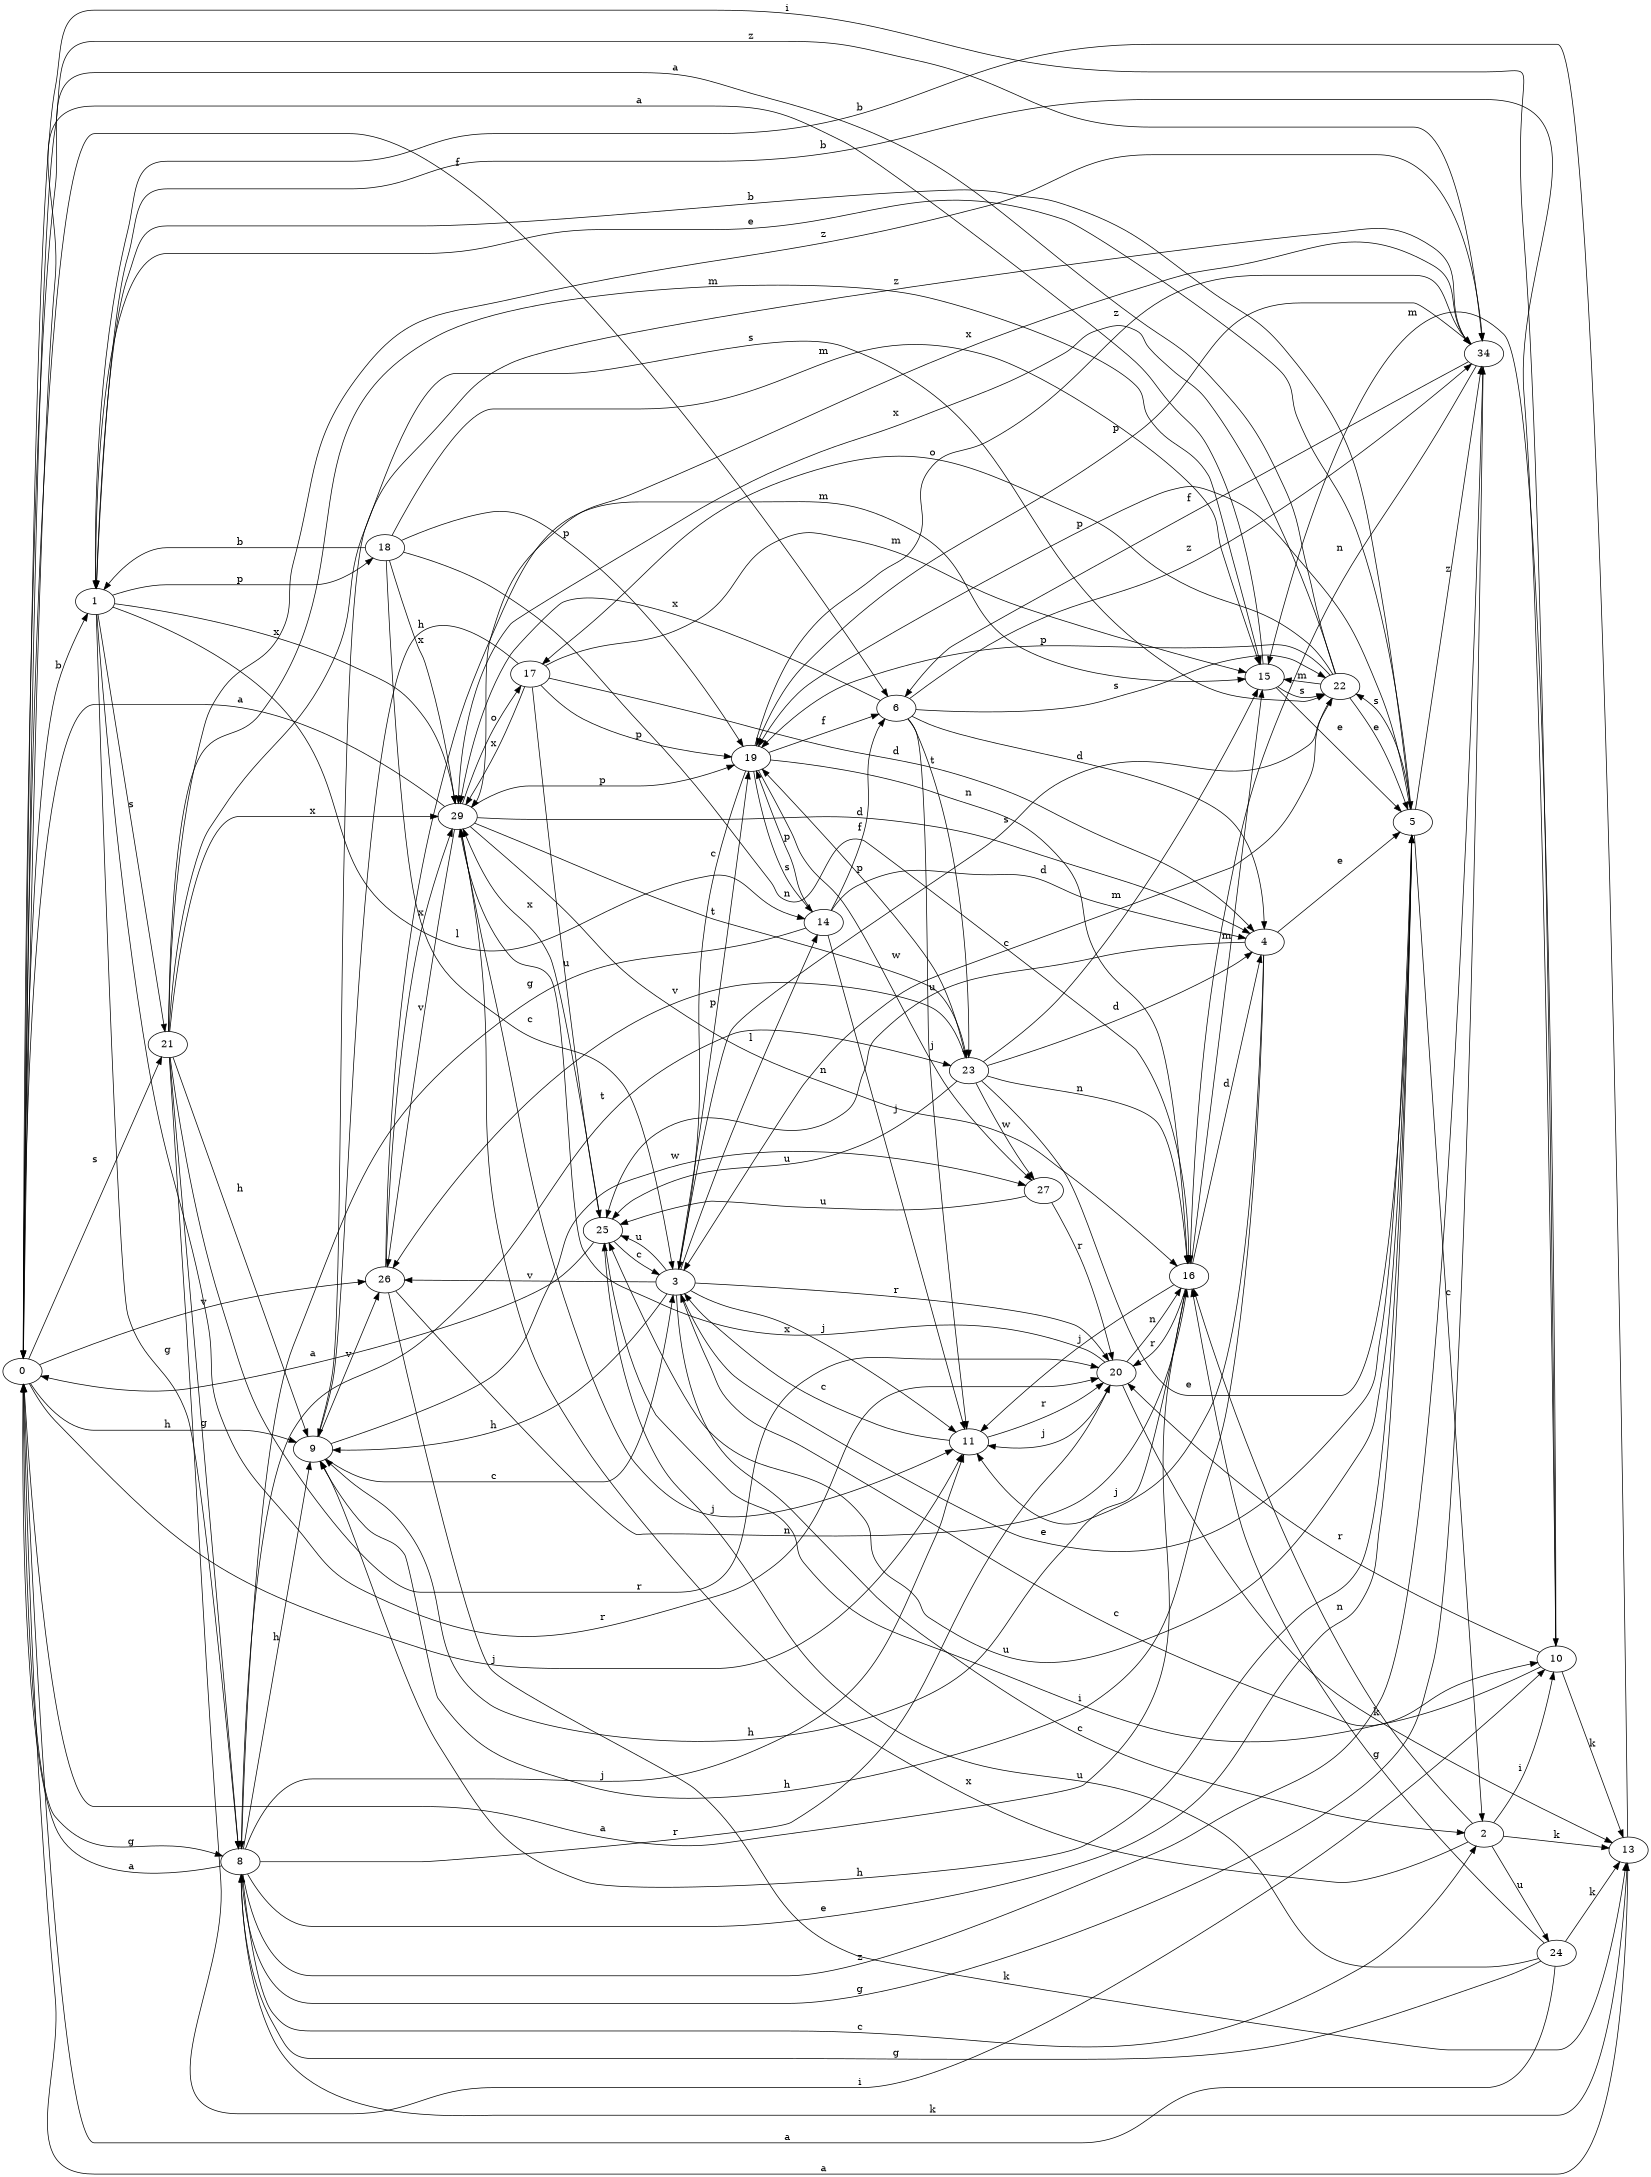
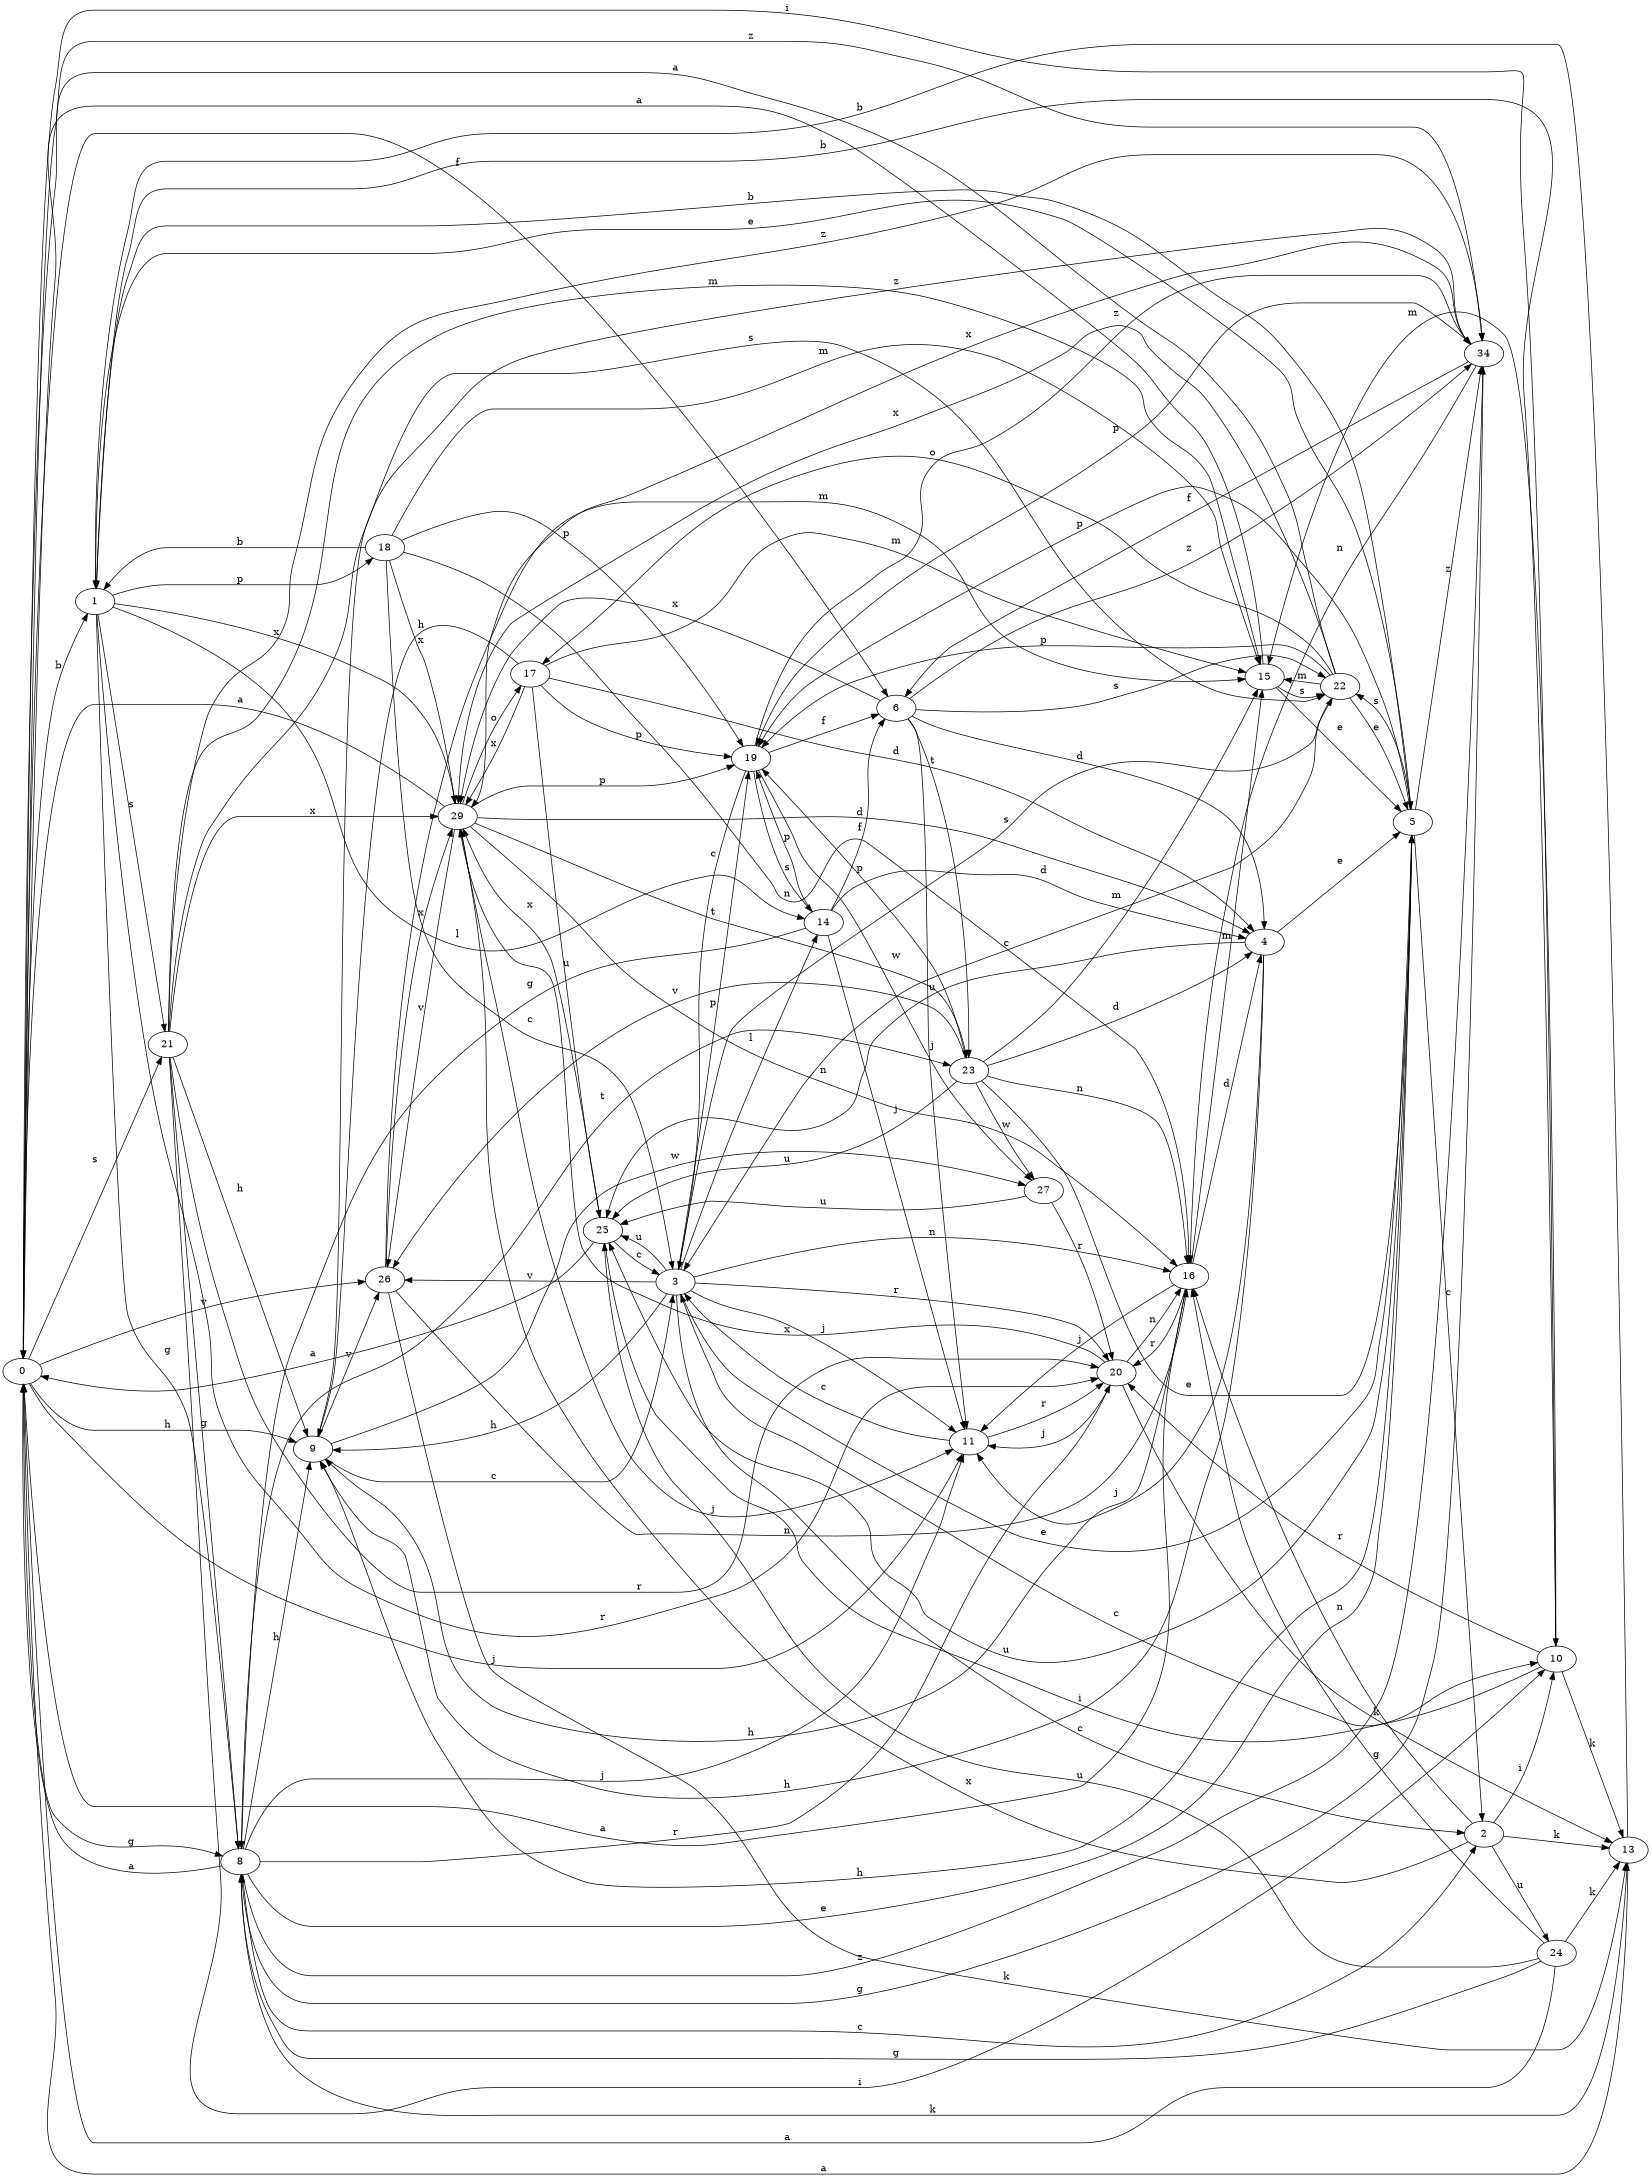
(1083, 911) -> (928, 1238)
